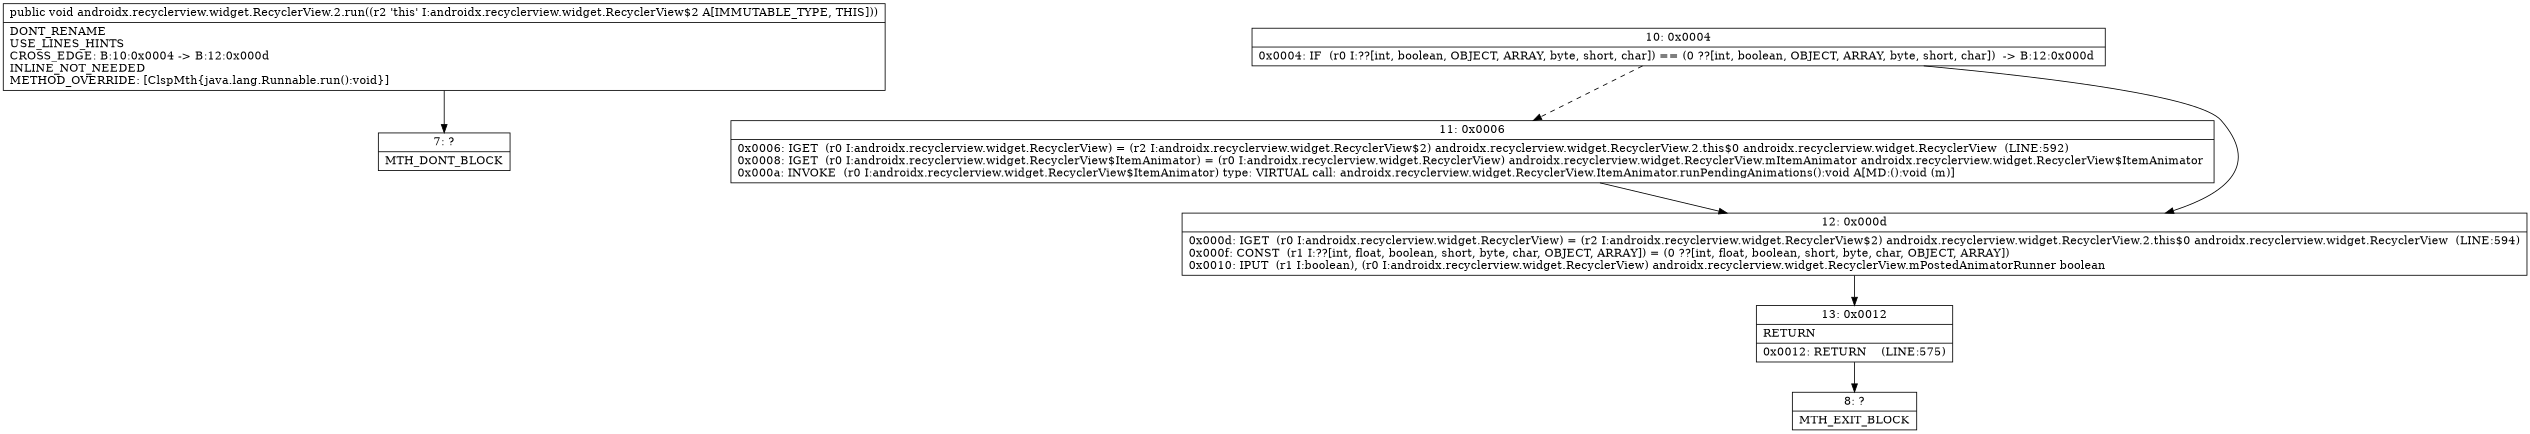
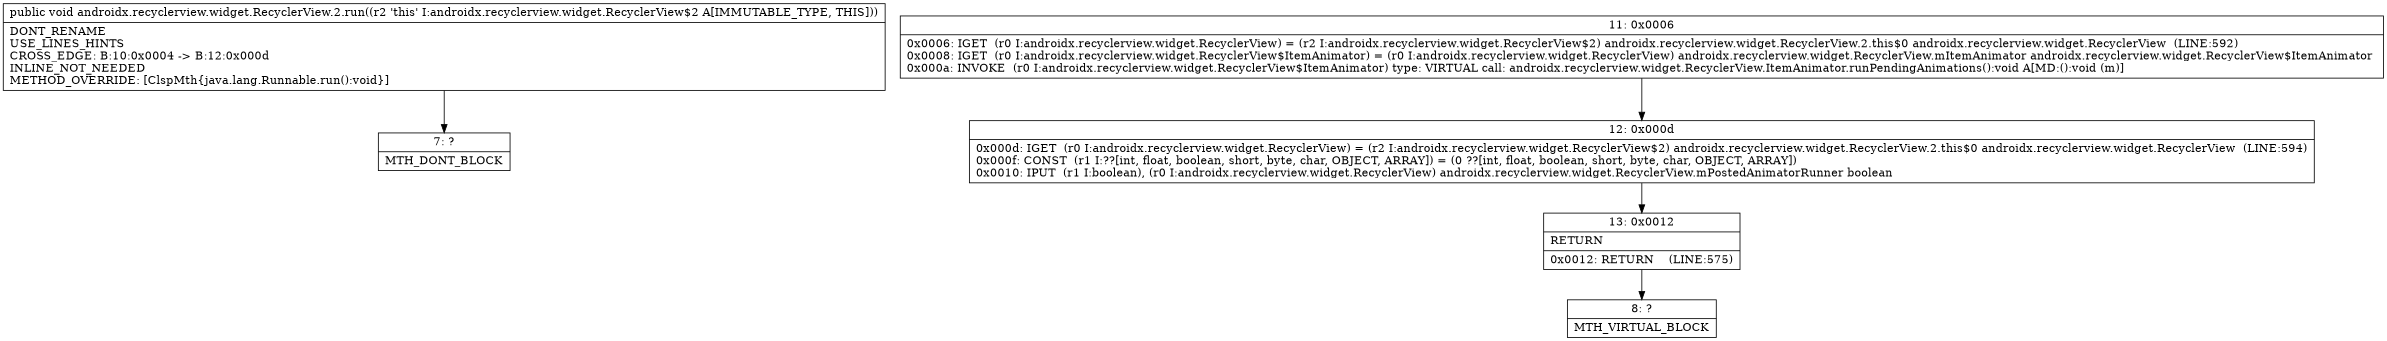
(1679, 47) -> none
(1855, 420) -> (1642, 328)
